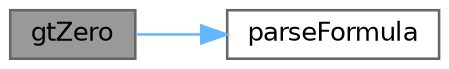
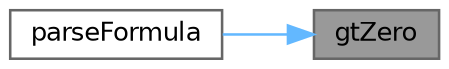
(168, 34) -> (255, 34)
